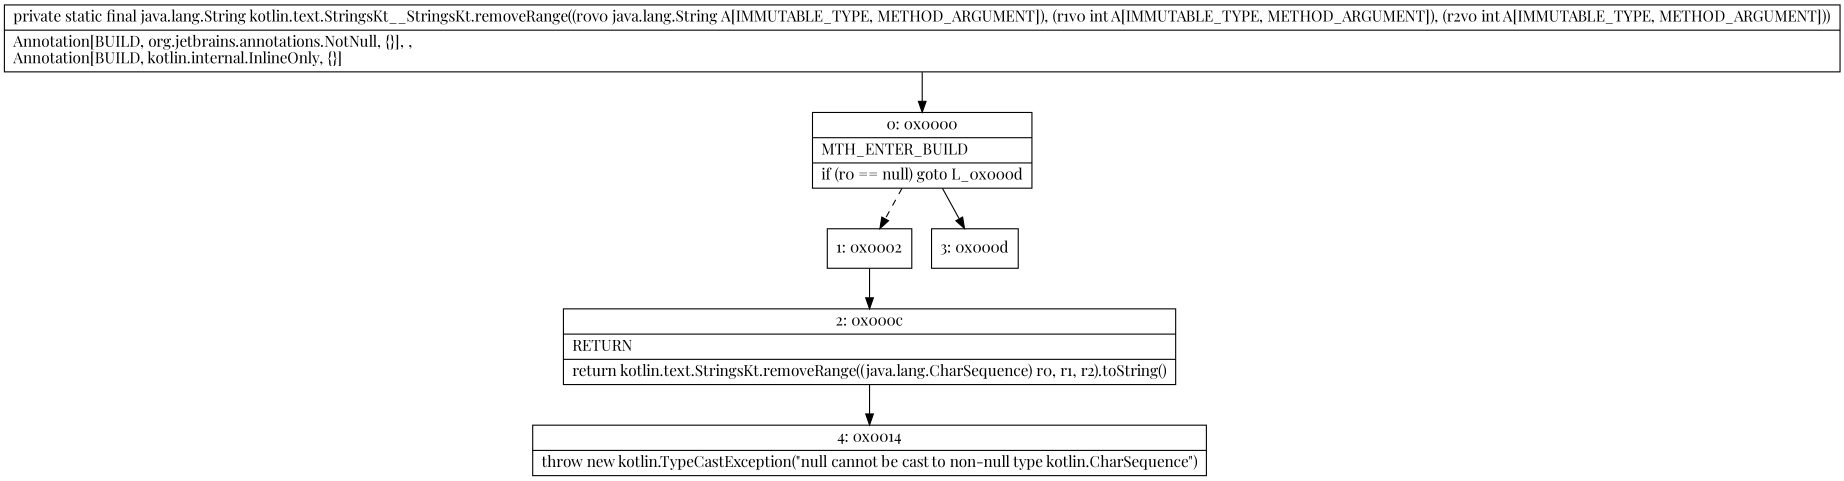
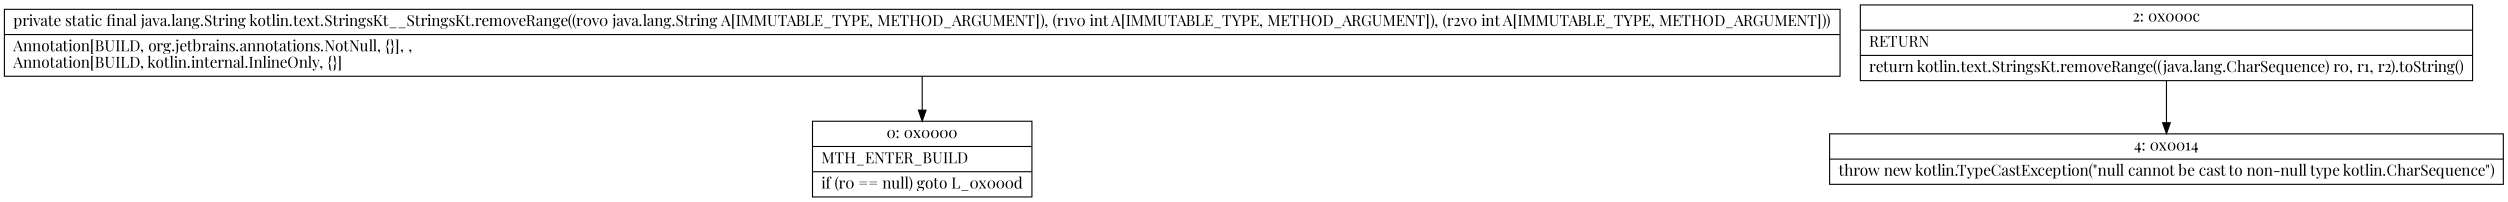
(870, 249) -> none
(975, 249) -> none
